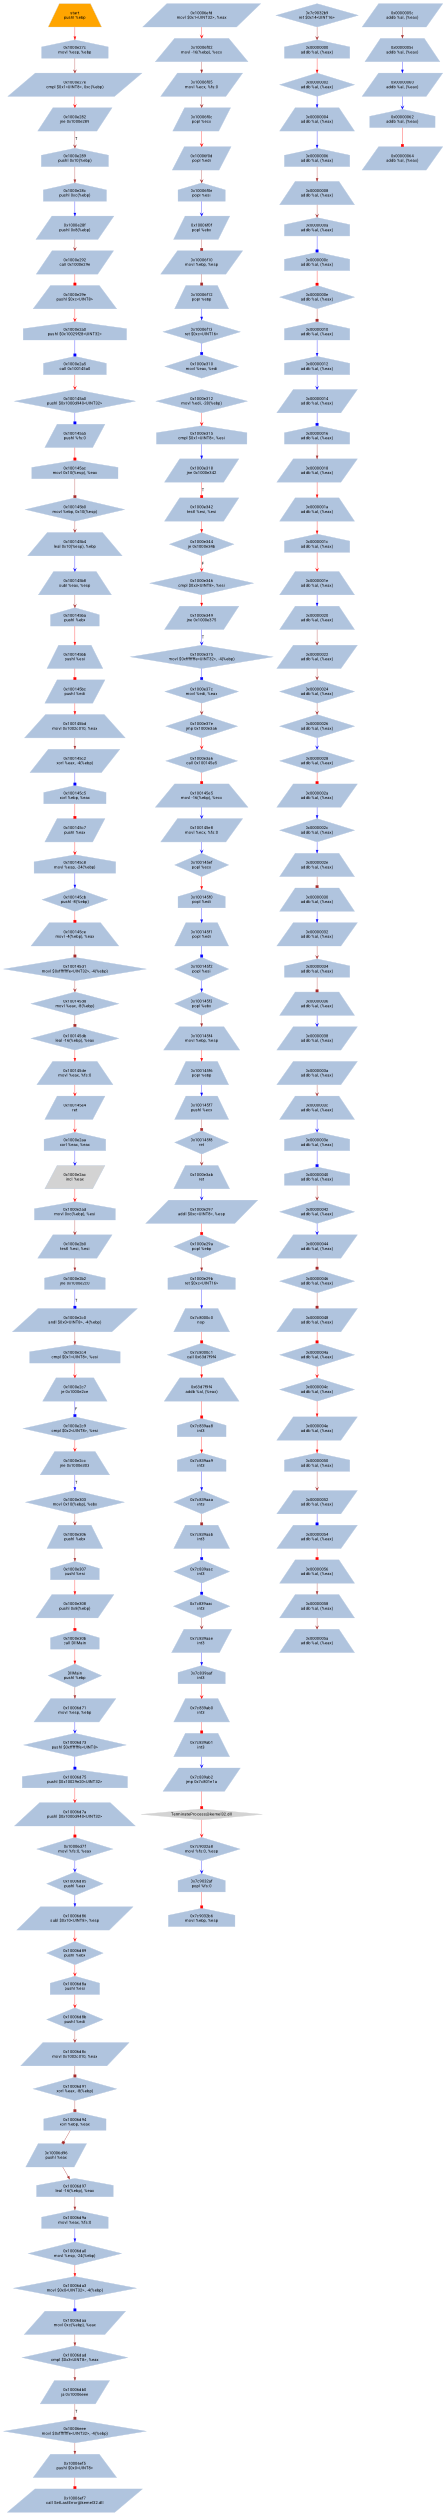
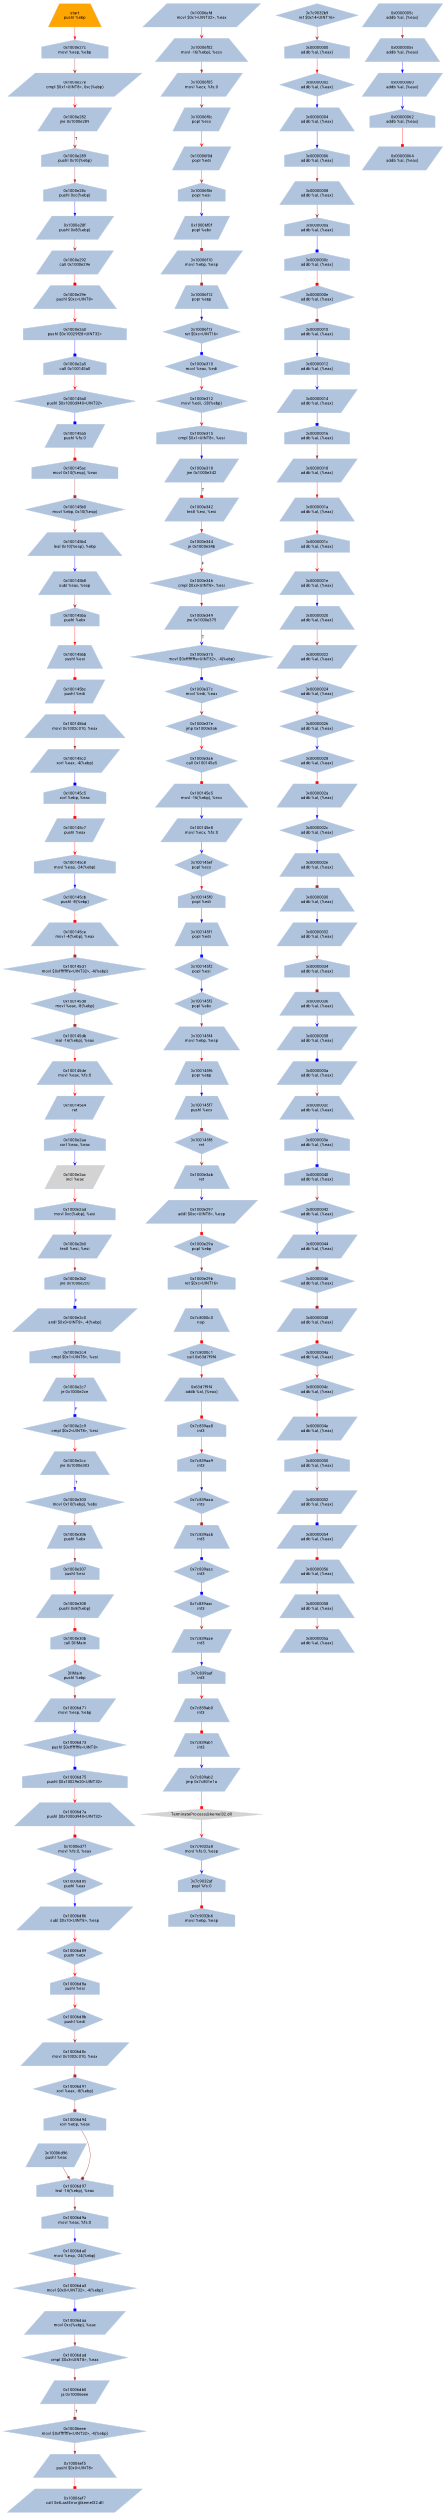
none -> (202, 382)
none -> (317, 1054)
(76, 1301) -> (76, 1301)
(67, 2136) -> (90, 2153)
